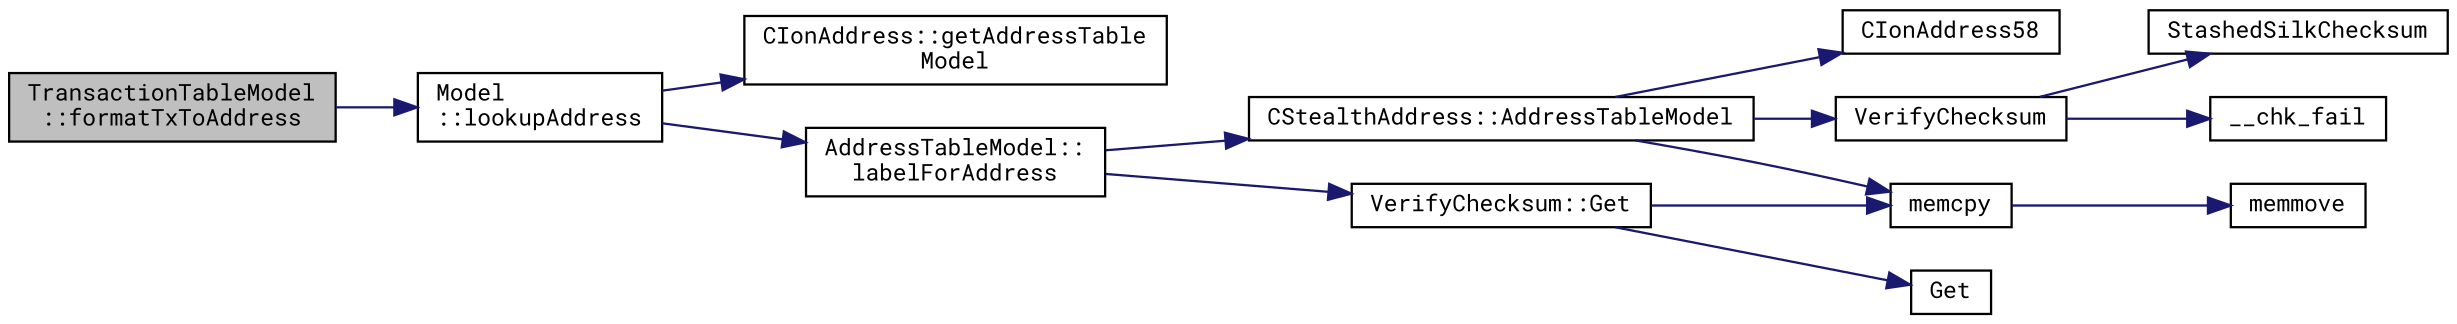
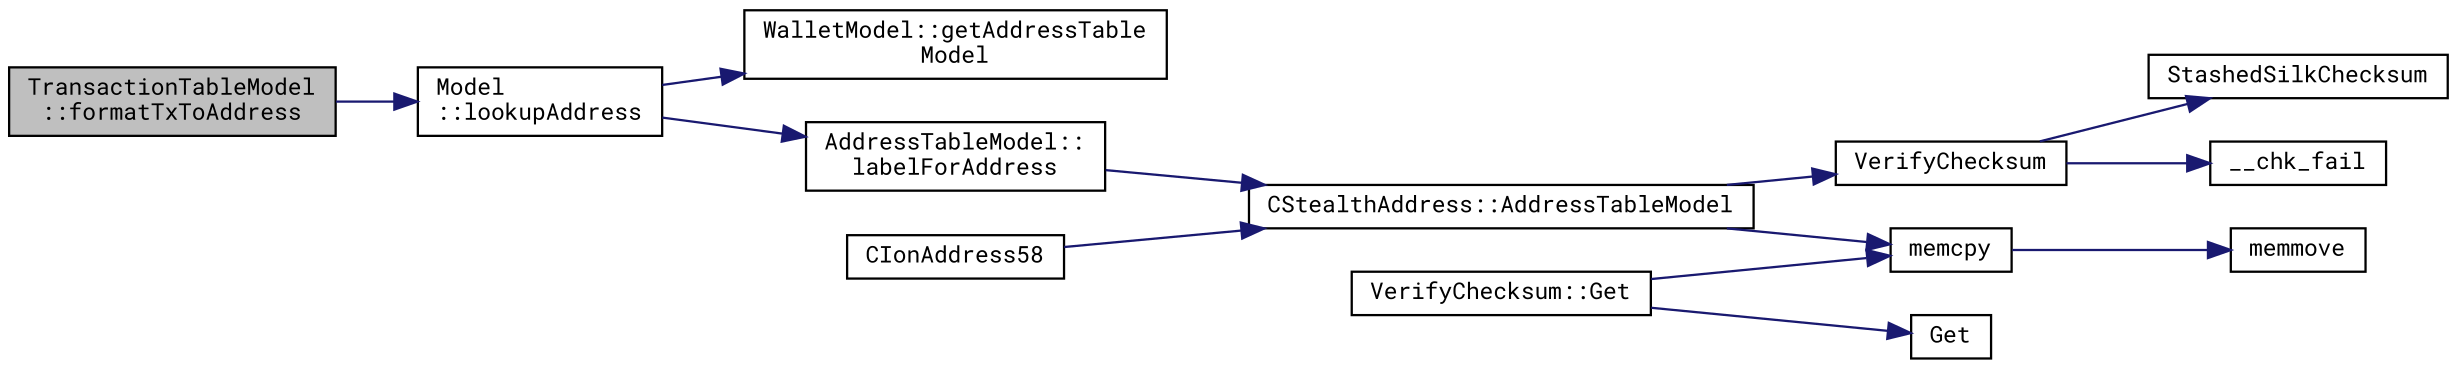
(956, 50) -> (956, 45)
(1717, 77) -> (1153, 239)
(1217, 183) -> none
